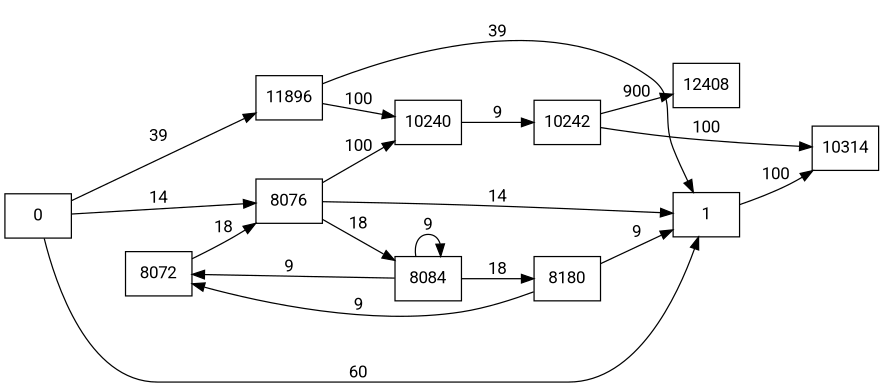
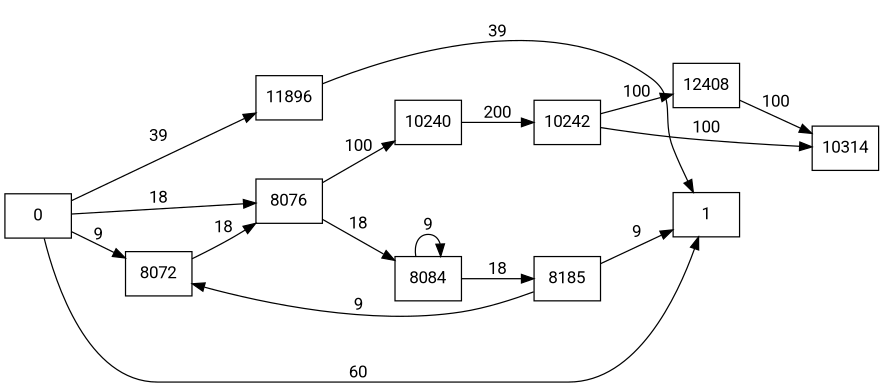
(637, 92) -> (637, 92)
(352, 109) -> none
(498, 113) -> (498, 113)
(772, 192) -> (770, 114)
(159, 198) -> (159, 198)
(492, 206) -> none
(300, 276) -> (93, 242)
(567, 279) -> (567, 279)
